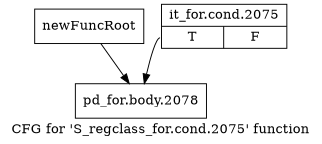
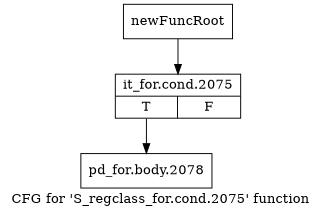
(112, 60) -> (178, 52)
